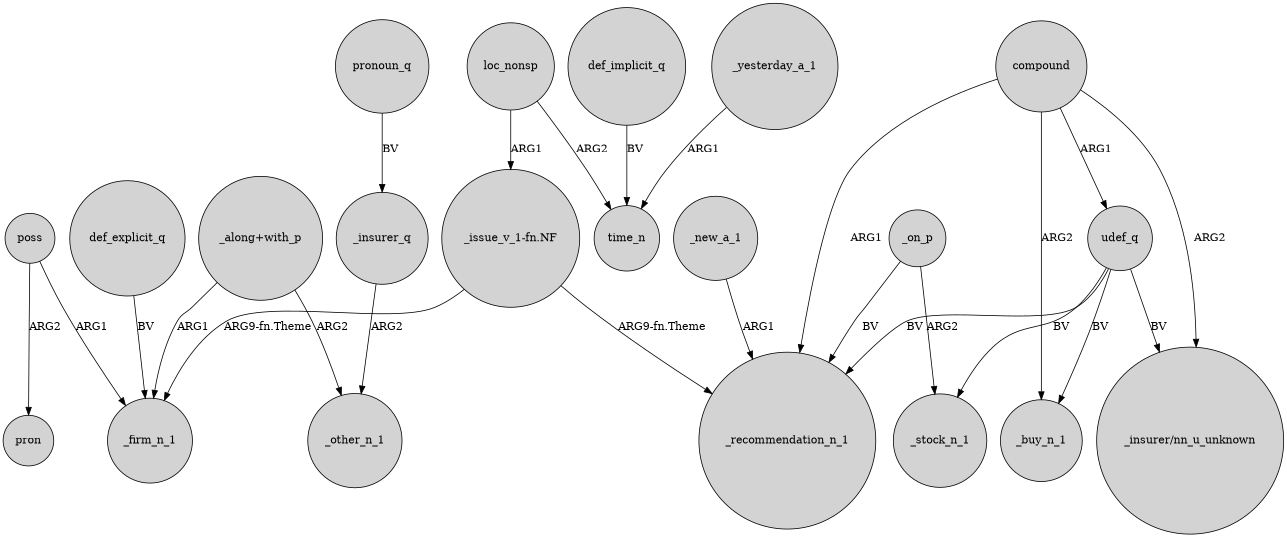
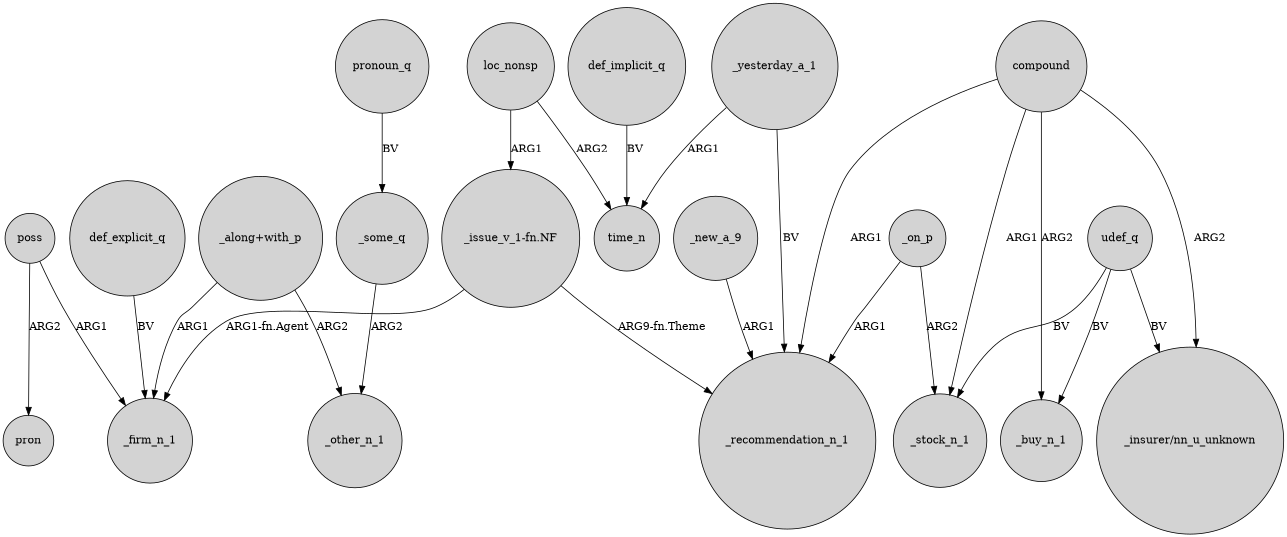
(1082, 155) -> (985, 247)
(382, 238) -> (382, 238)
(716, 238) -> (716, 238)
(981, 315) -> (781, 237)
(268, 327) -> (268, 327)
(870, 327) -> (870, 327)
